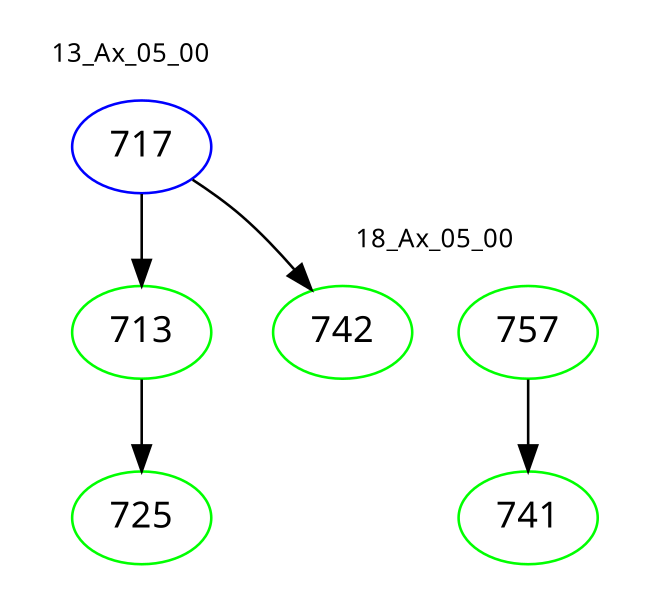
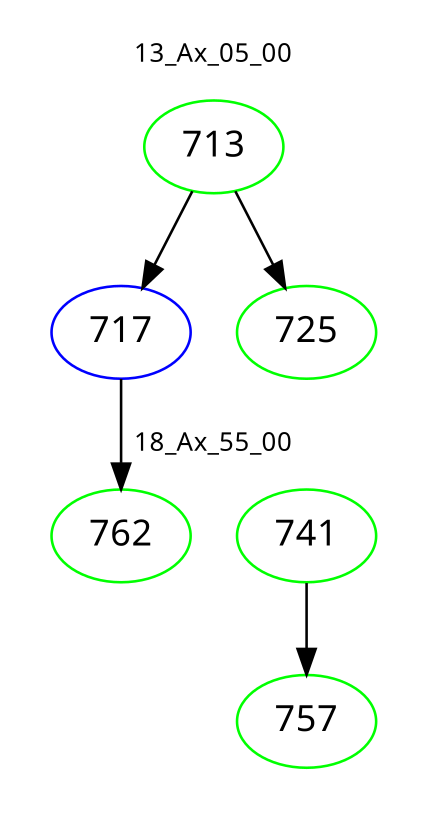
(142, 227) -> (173, 228)
(435, 241) -> (214, 444)
(343, 332) -> (121, 536)
(528, 412) -> (307, 616)
